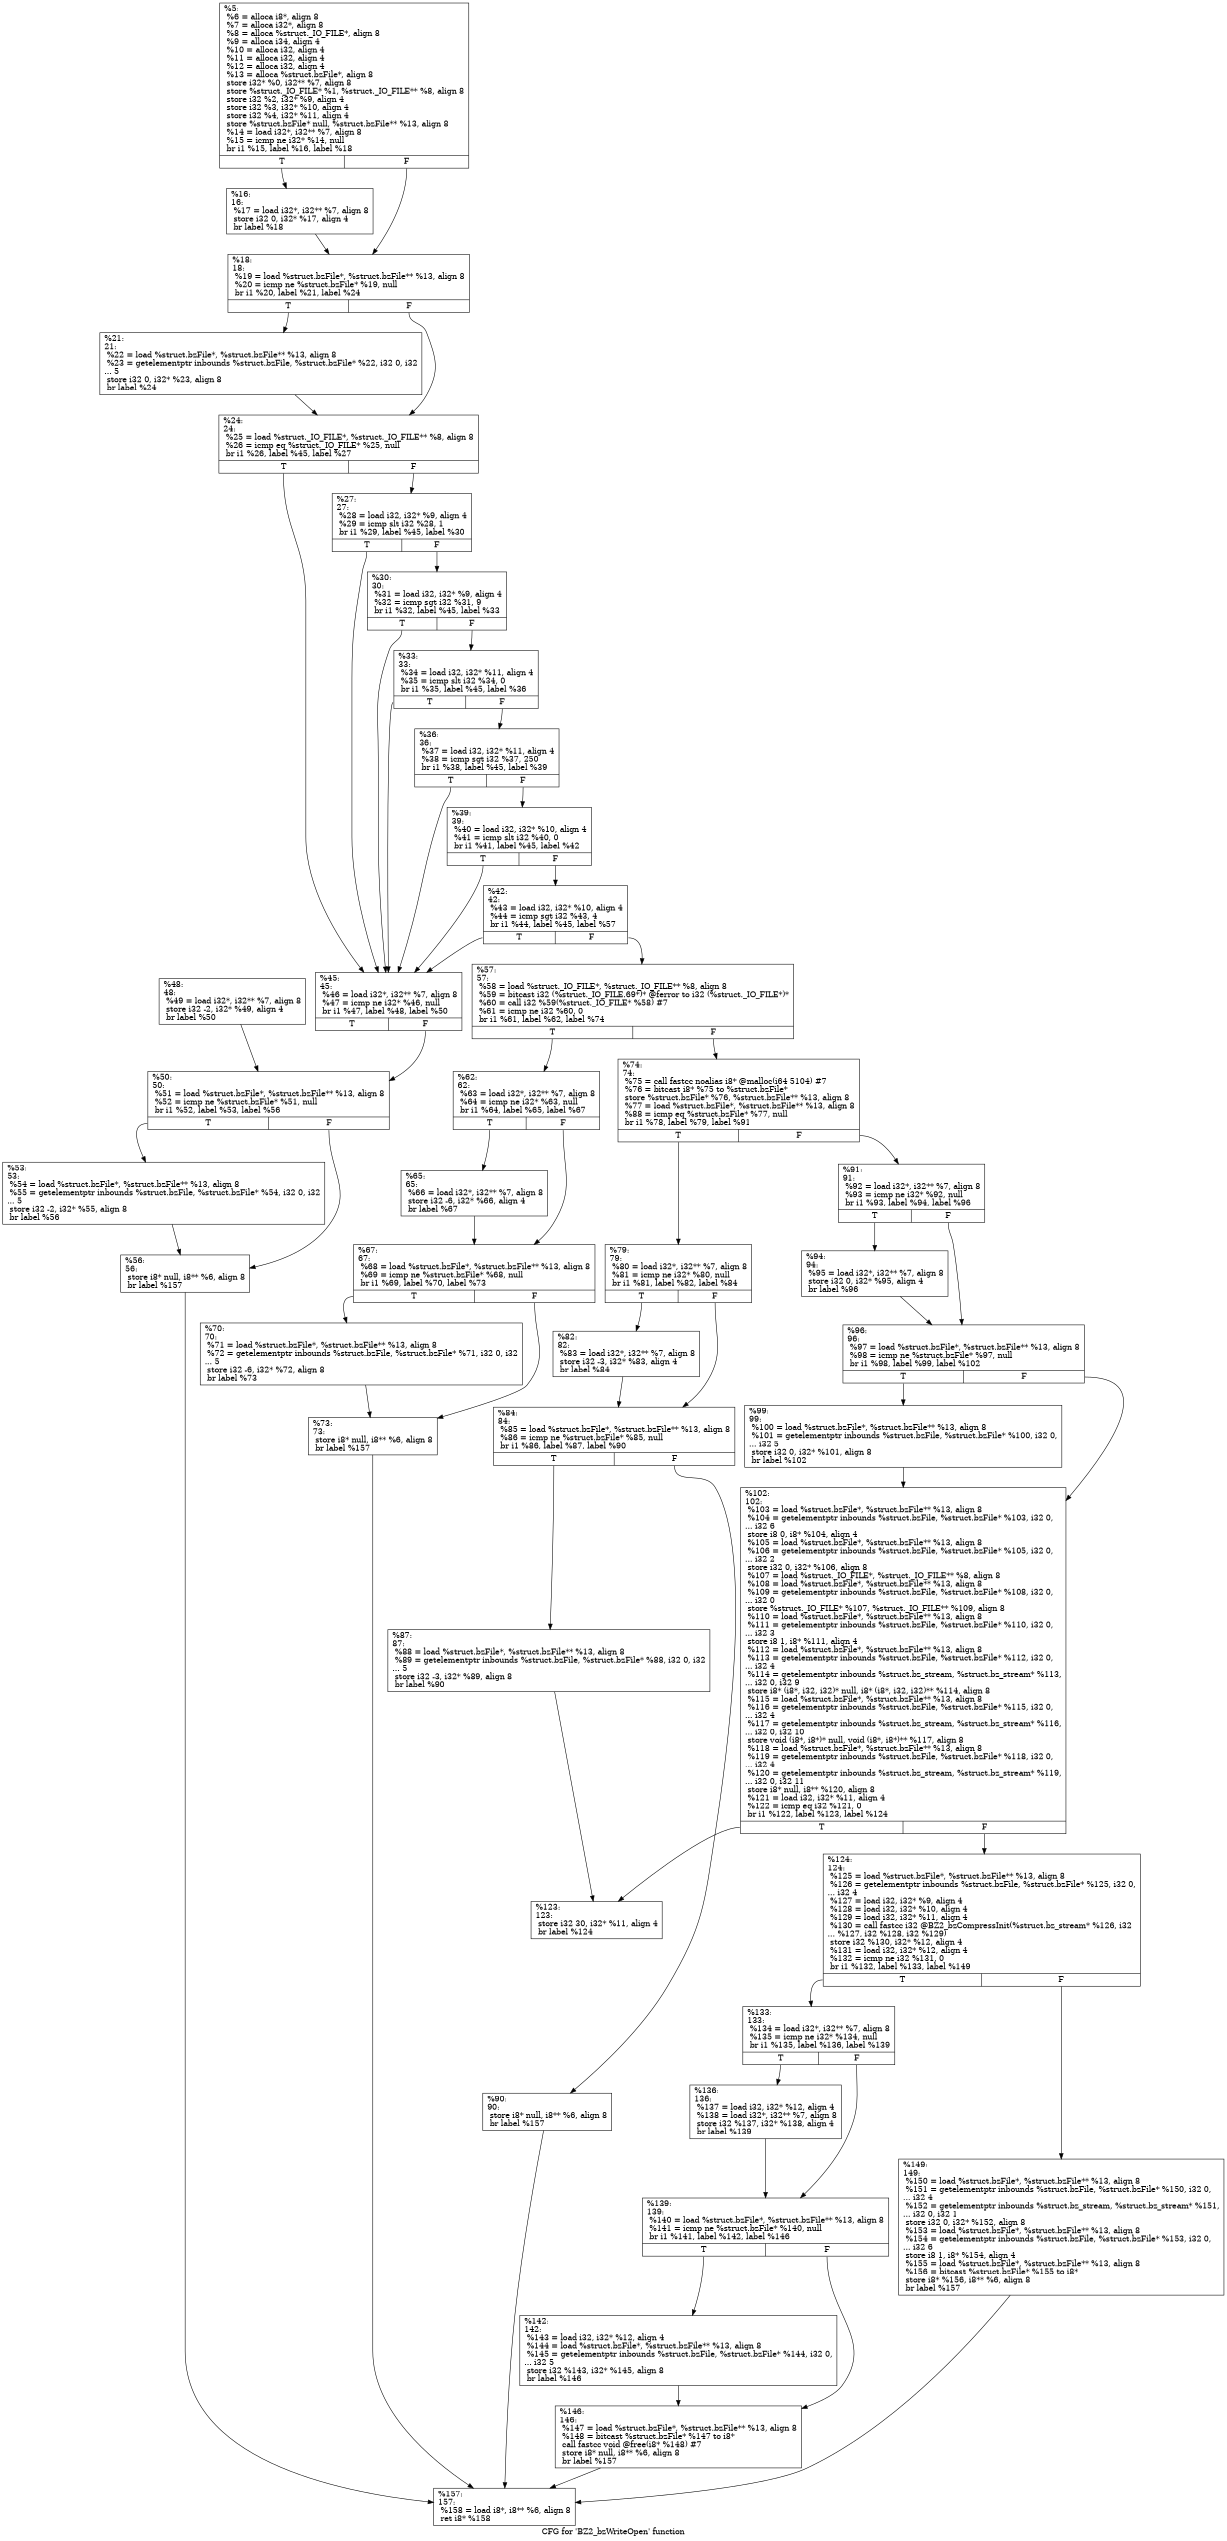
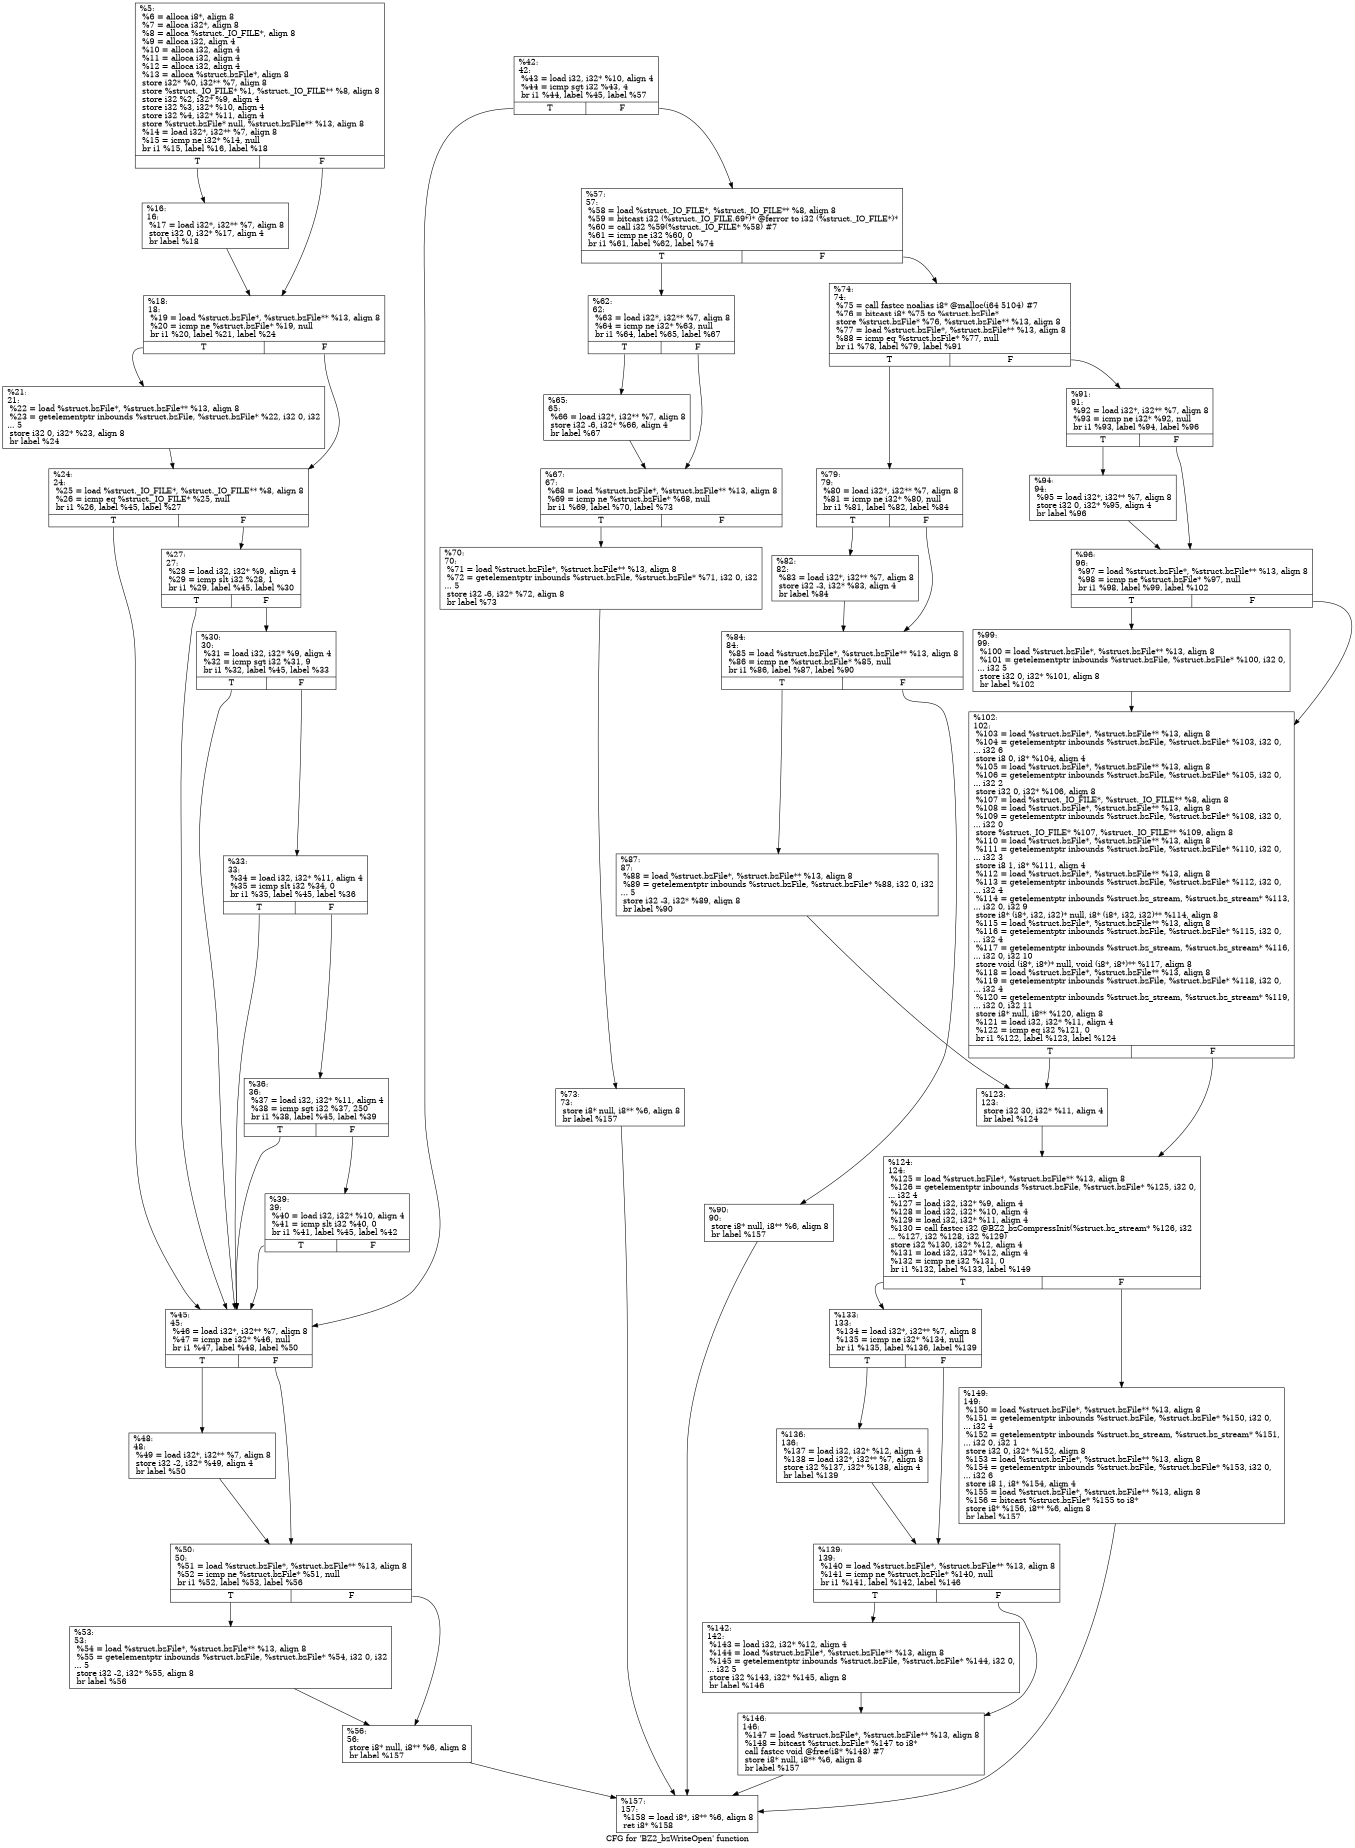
(272, 42) -> (188, 42)
(555, 873) -> none
none -> (1042, 1138)
(525, 1387) -> none
none -> (202, 1397)
